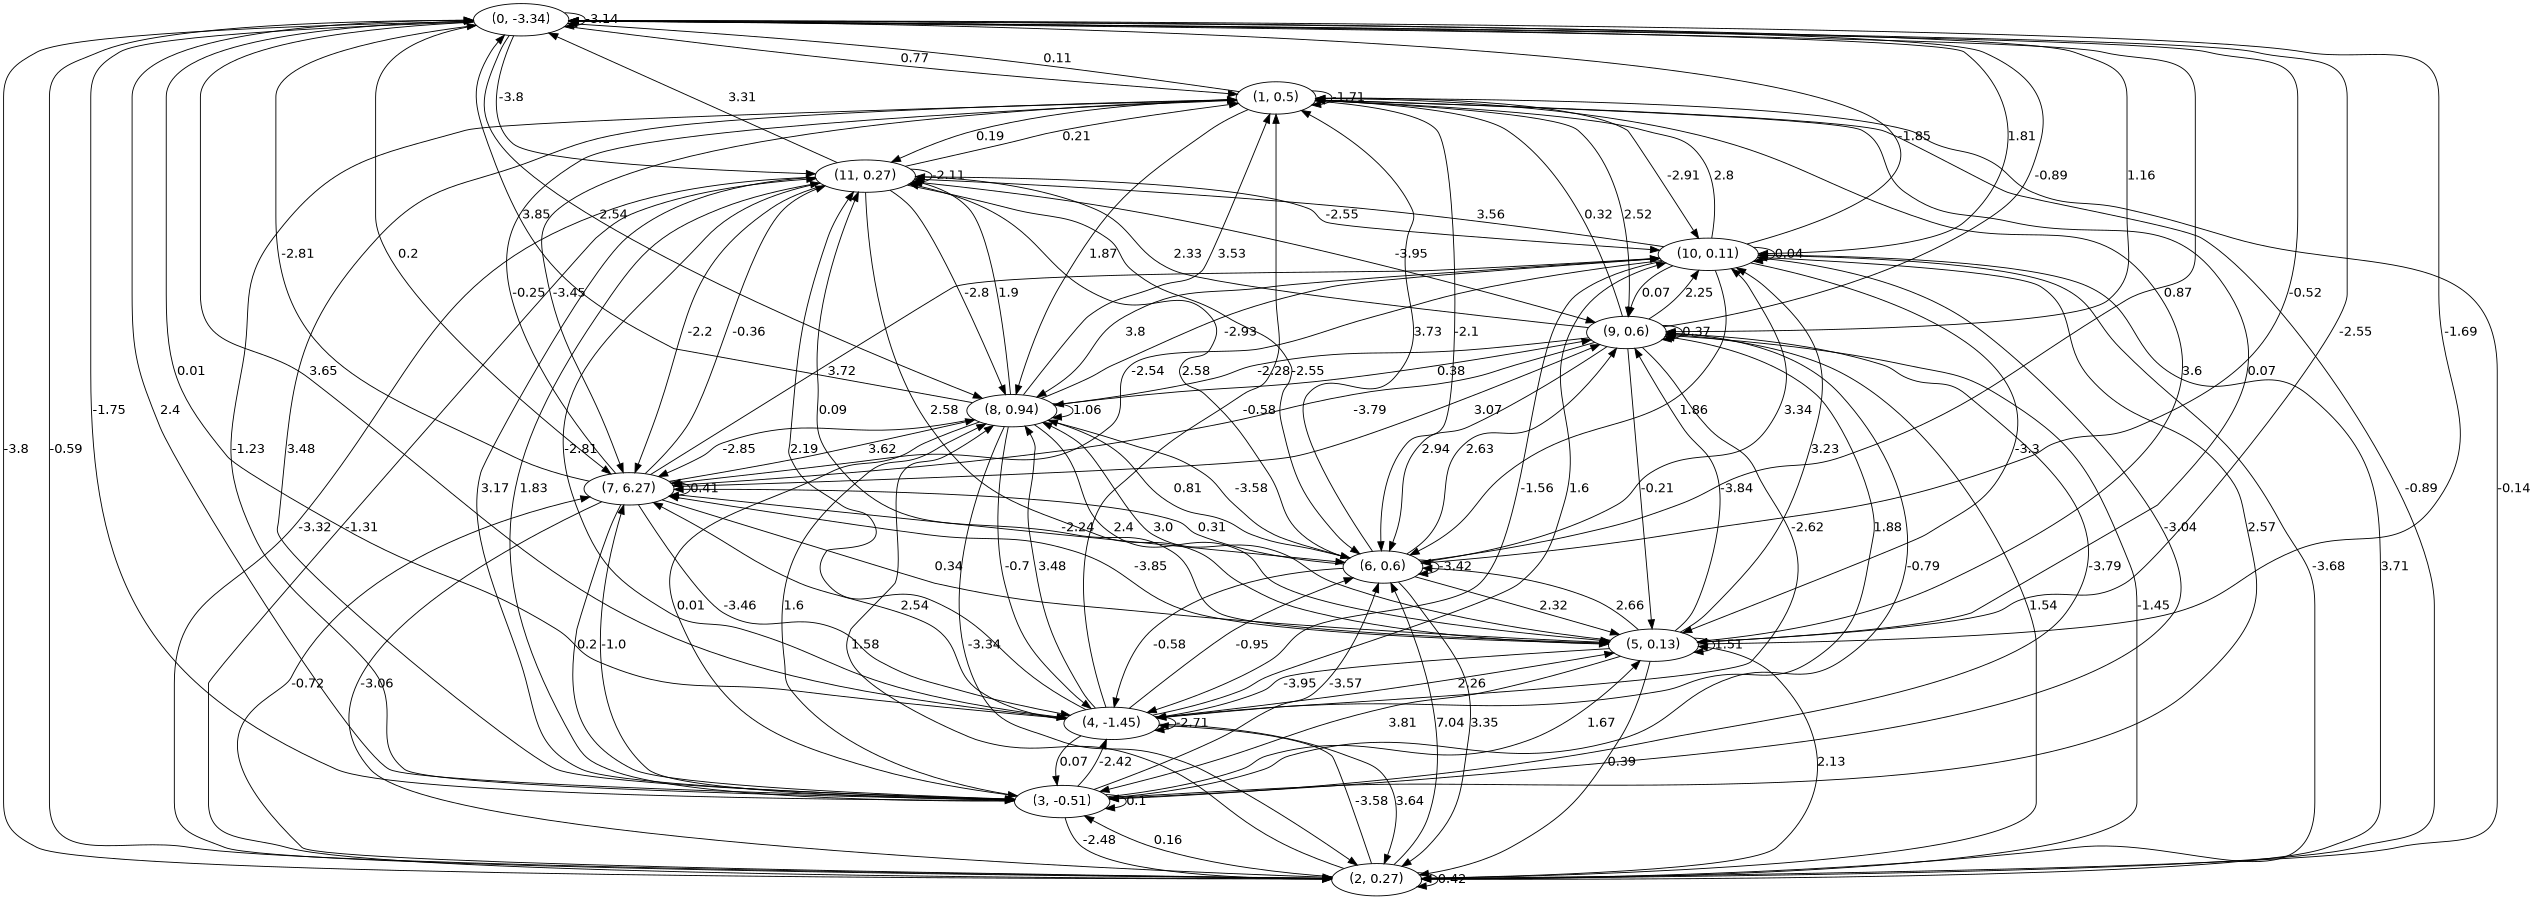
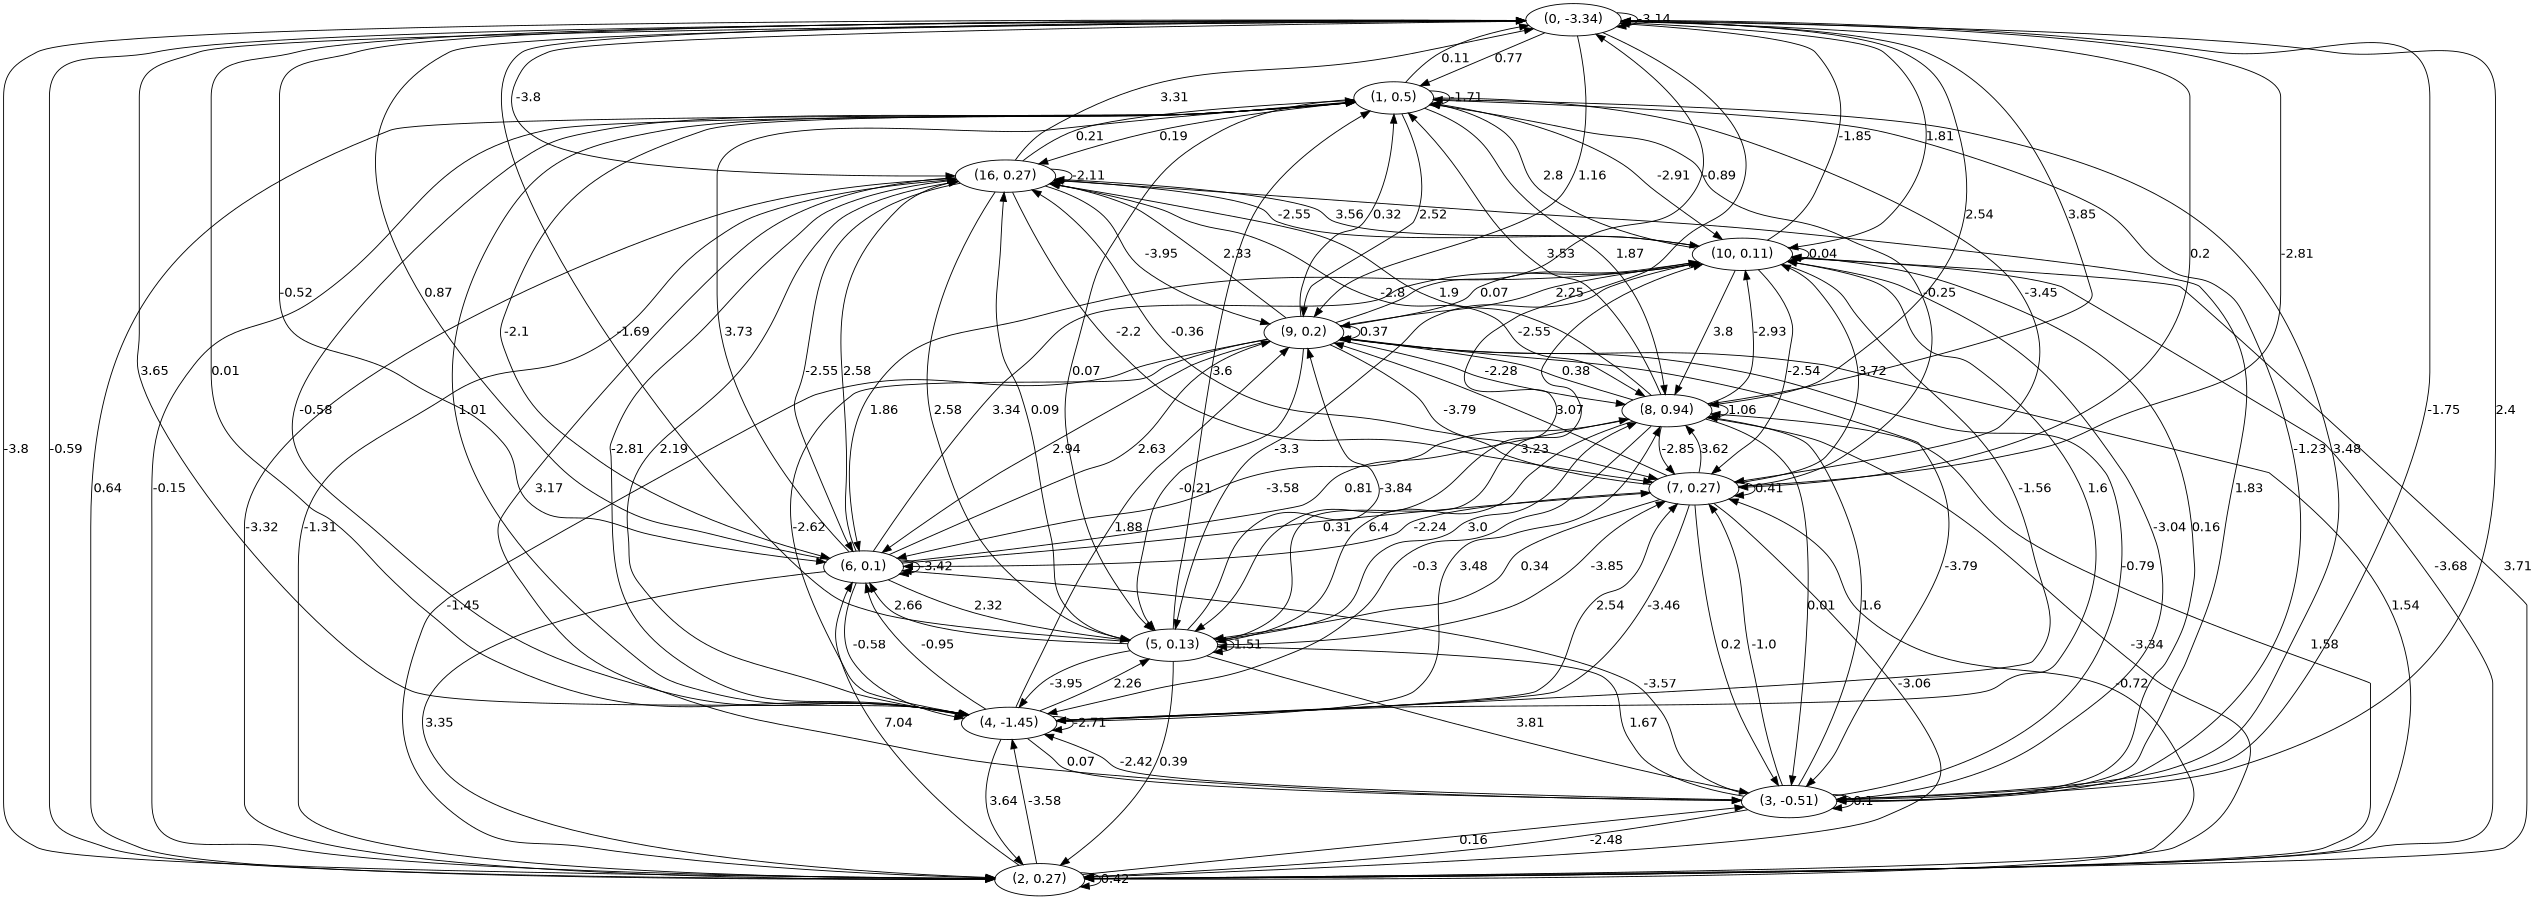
(865, 176) -> (1006, 176)
none -> (514, 205)
(1626, 332) -> (1304, 332)
(629, 489) -> (1694, 489)
(2421, 489) -> (108, 489)
(2514, 489) -> (169, 489)
(1124, 528) -> (1379, 528)
(2262, 528) -> (2206, 528)
(1017, 567) -> (1425, 567)
(1383, 567) -> (864, 567)
(1735, 860) -> none
